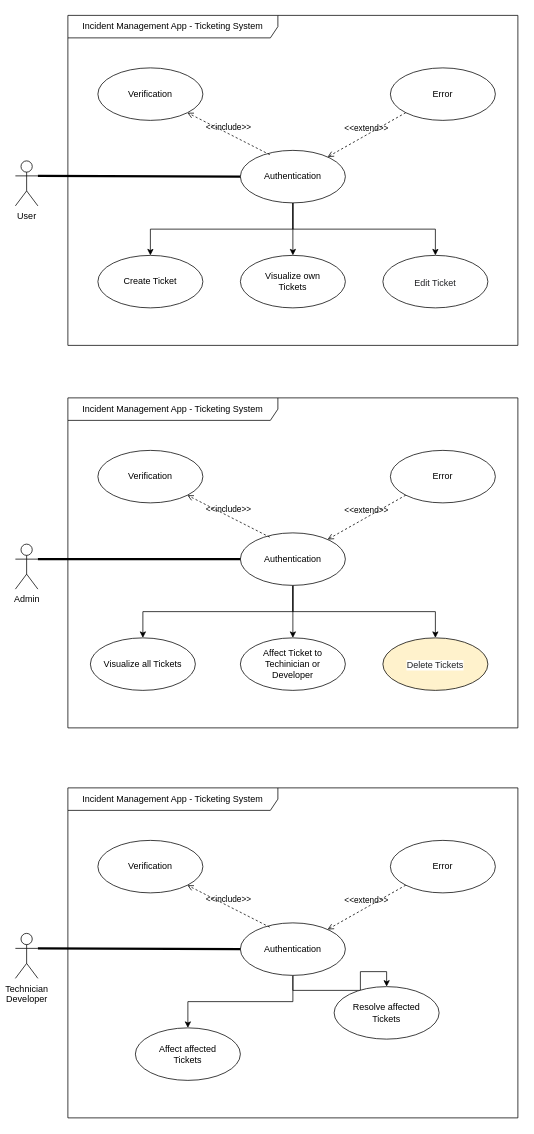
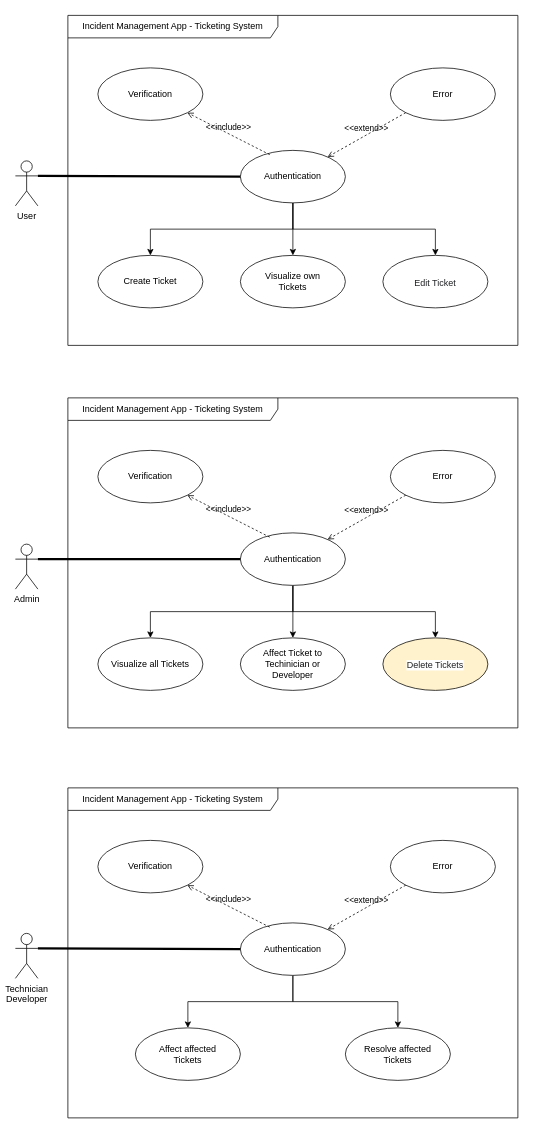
(143, 664) -> (150, 664)
(387, 1013) -> (398, 1054)
